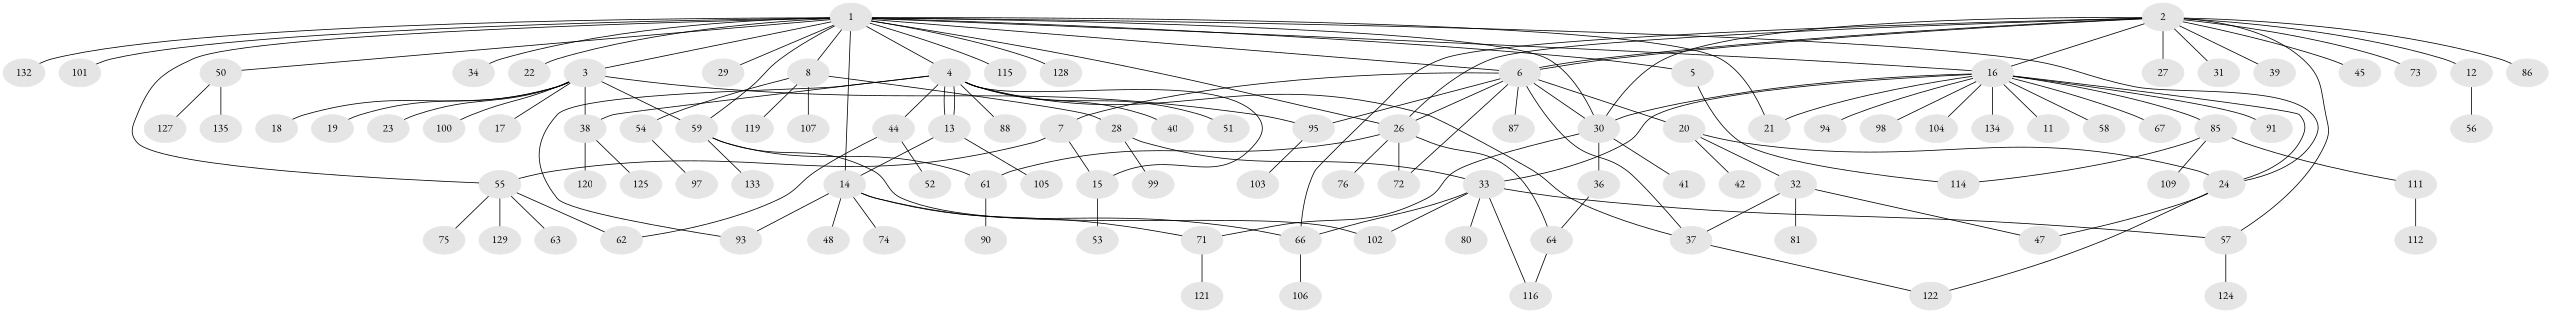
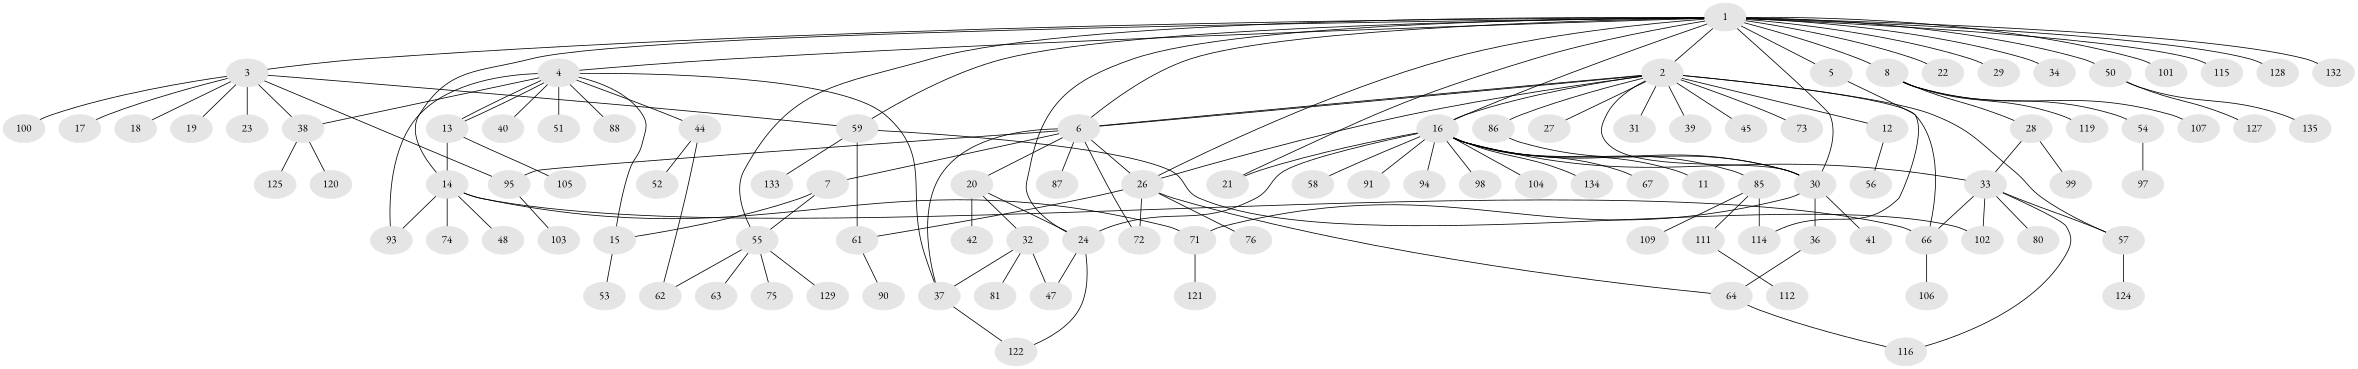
none -> (1694, 45)
(1559, 101) -> (1654, 157)
